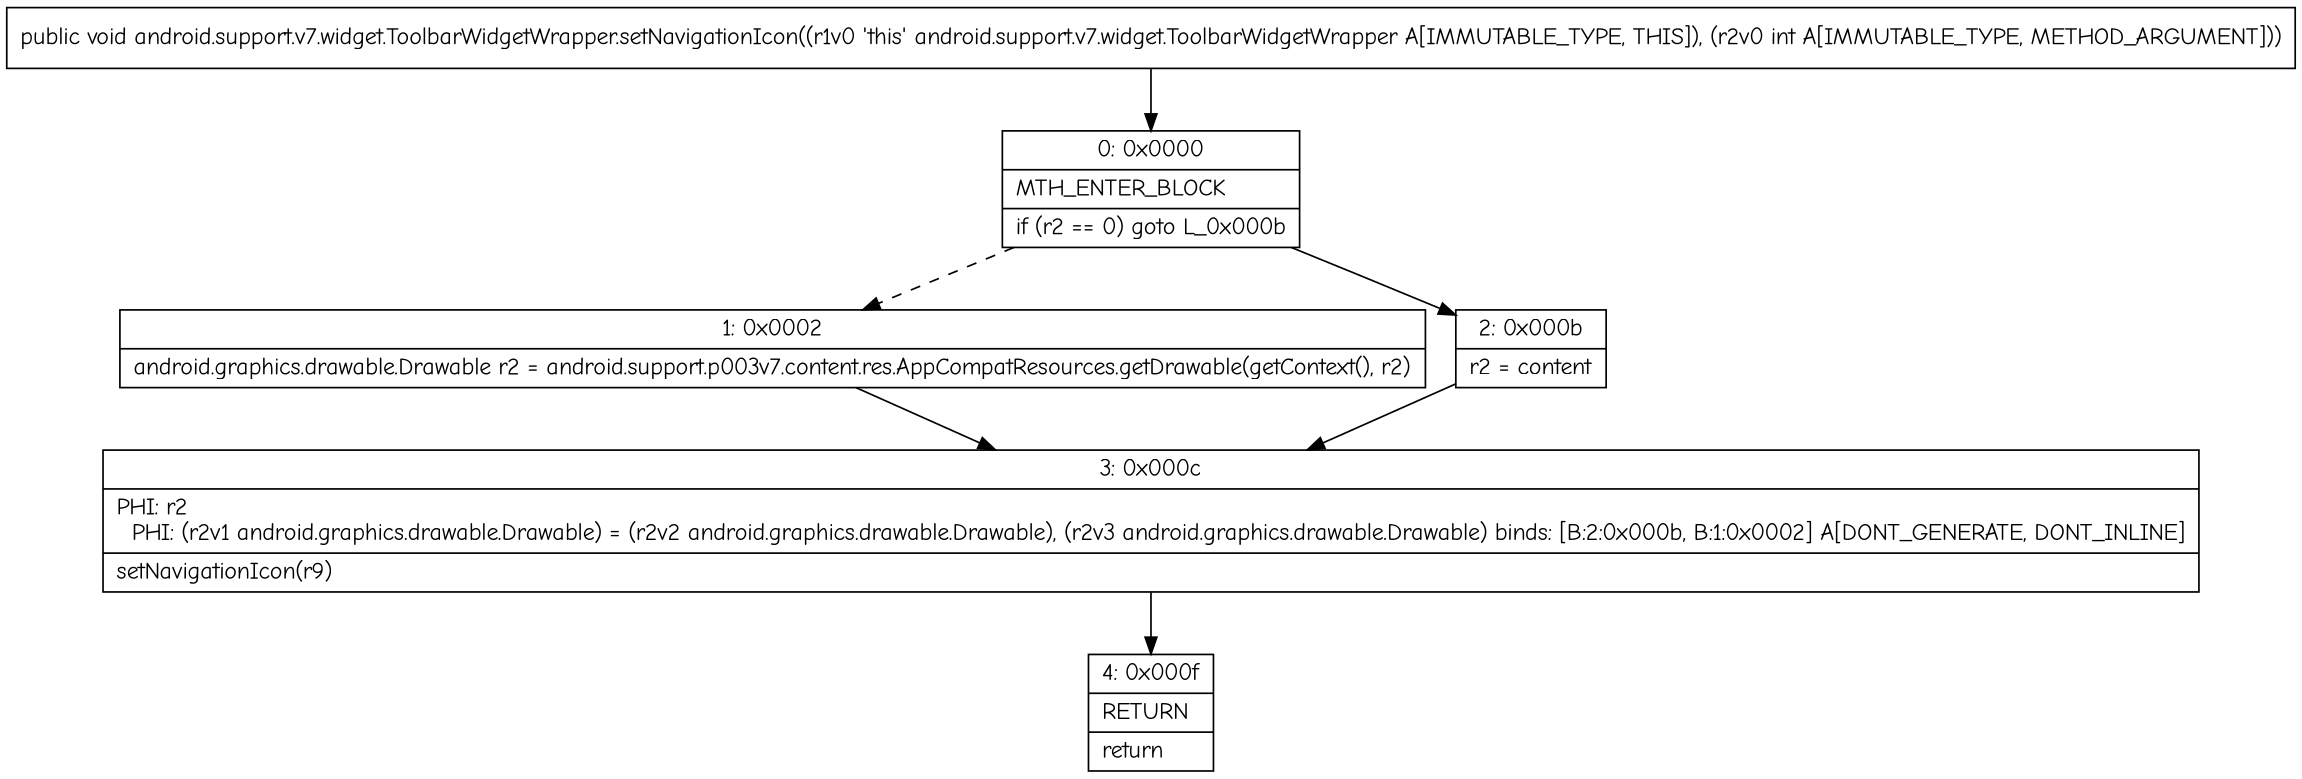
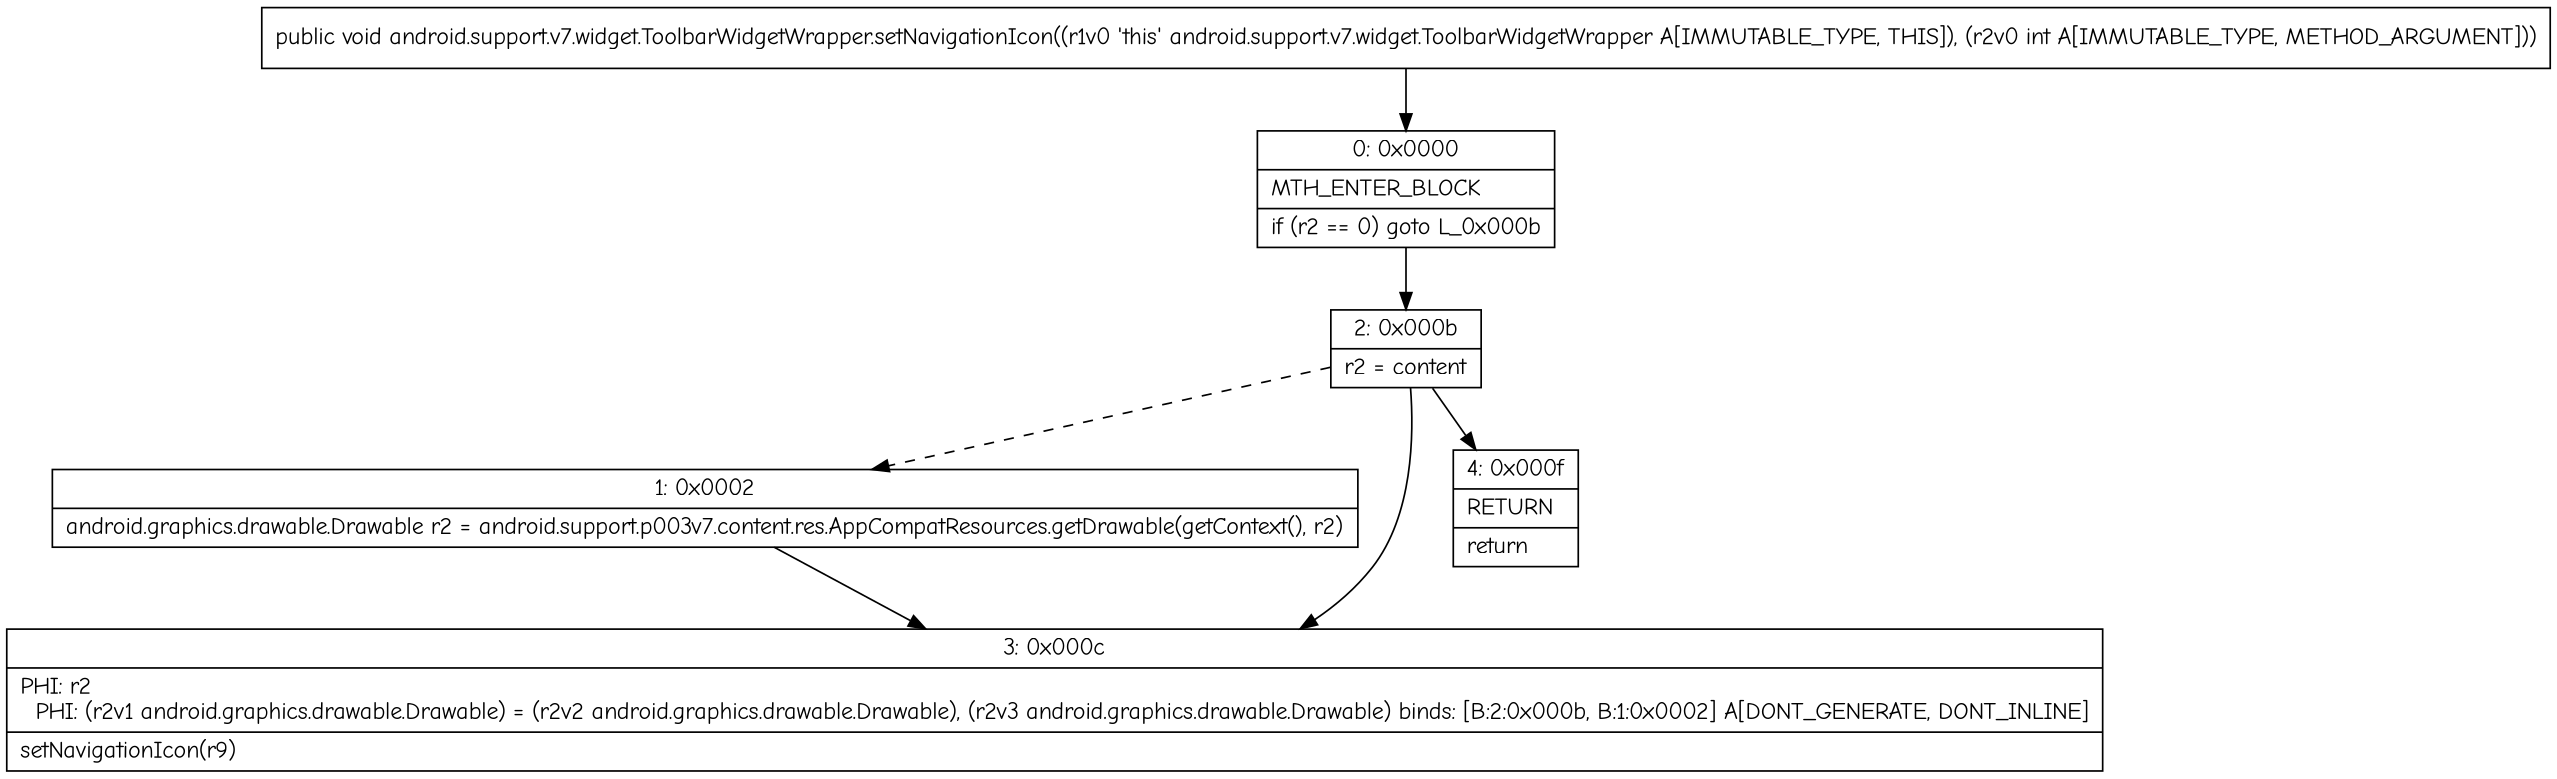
(946, 275) -> (1110, 417)
(1151, 615) -> (1449, 412)
